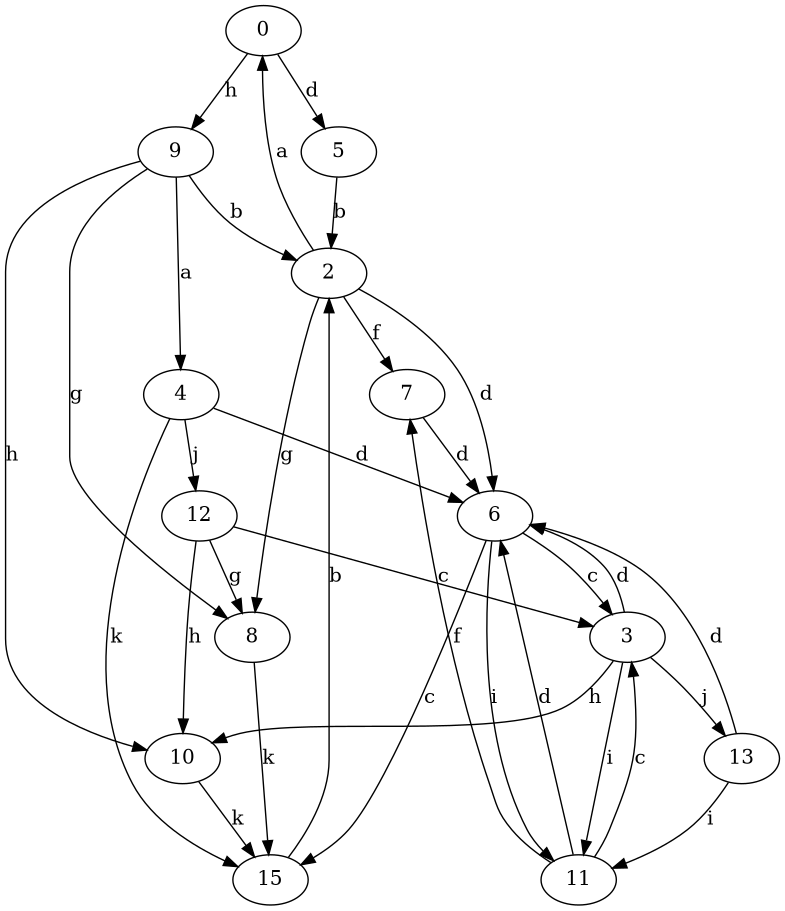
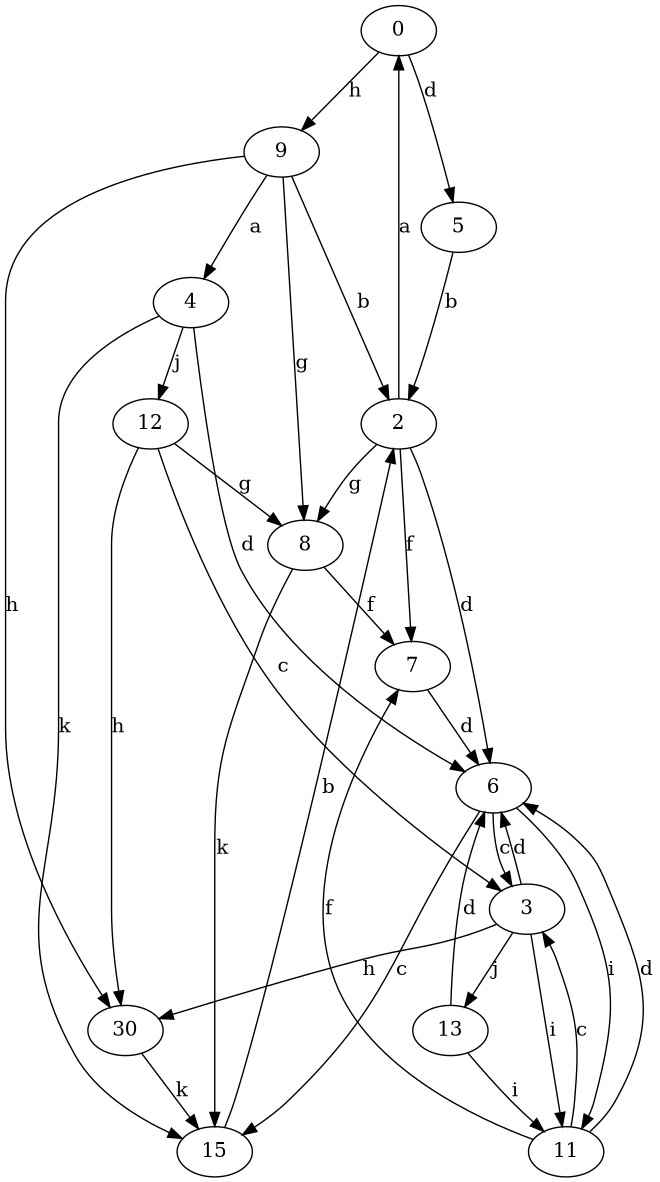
none -> (351, 597)
(183, 759) -> (126, 1030)
